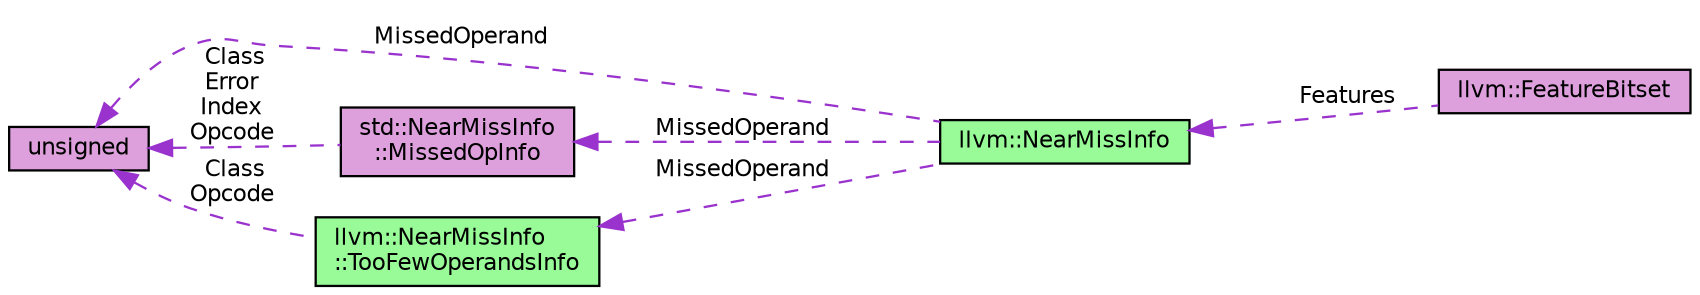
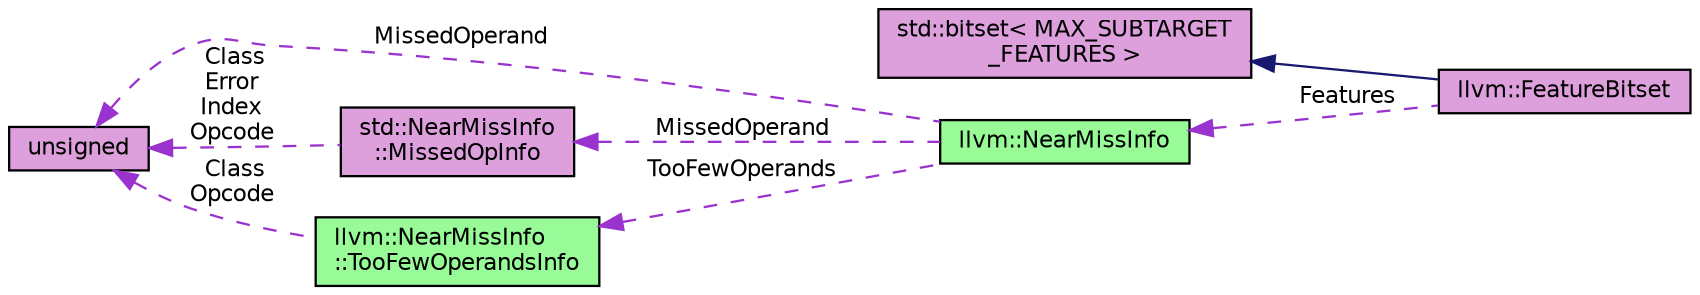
none -> (1065, 43)
(739, 170) -> (739, 170)
